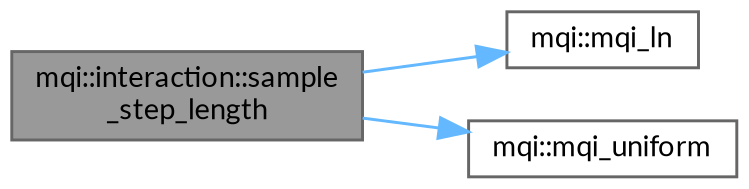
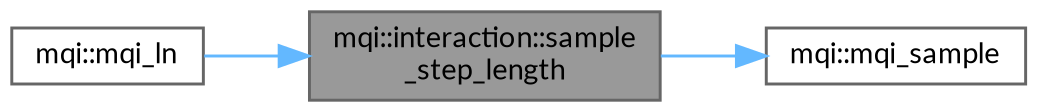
(420, 64) -> (242, 56)
(603, 149) -> (896, 56)
